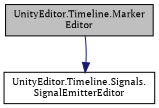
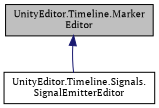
(86, 49) -> (73, 59)
